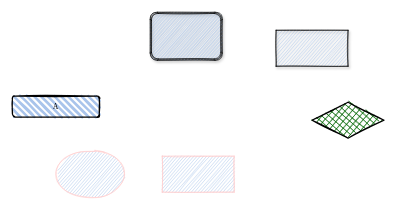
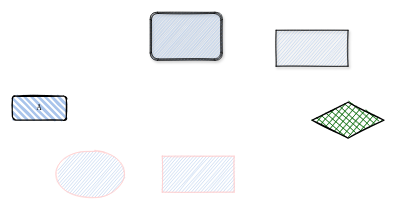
(56, 107) -> (39, 108)
